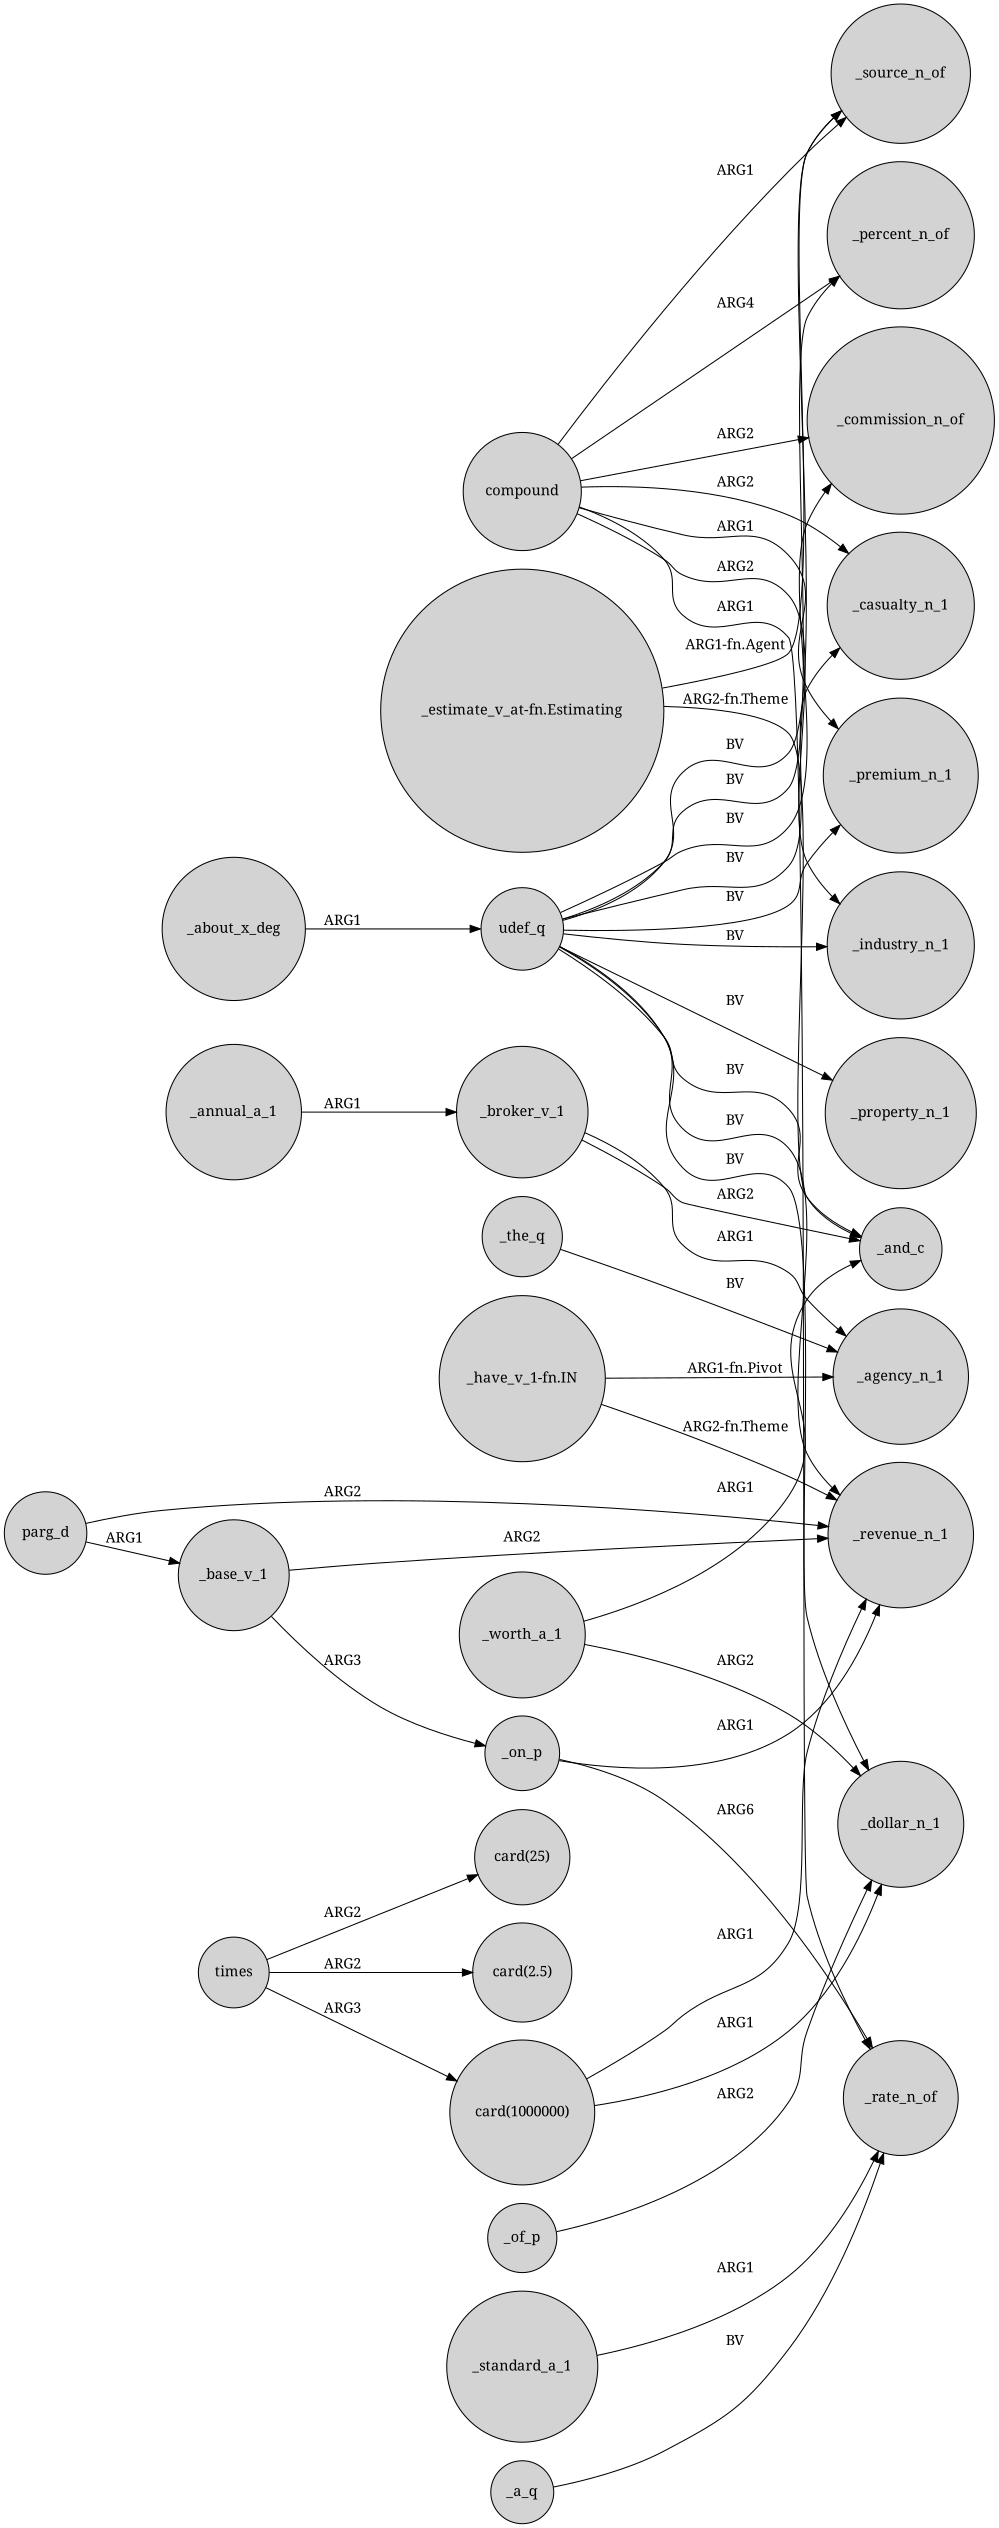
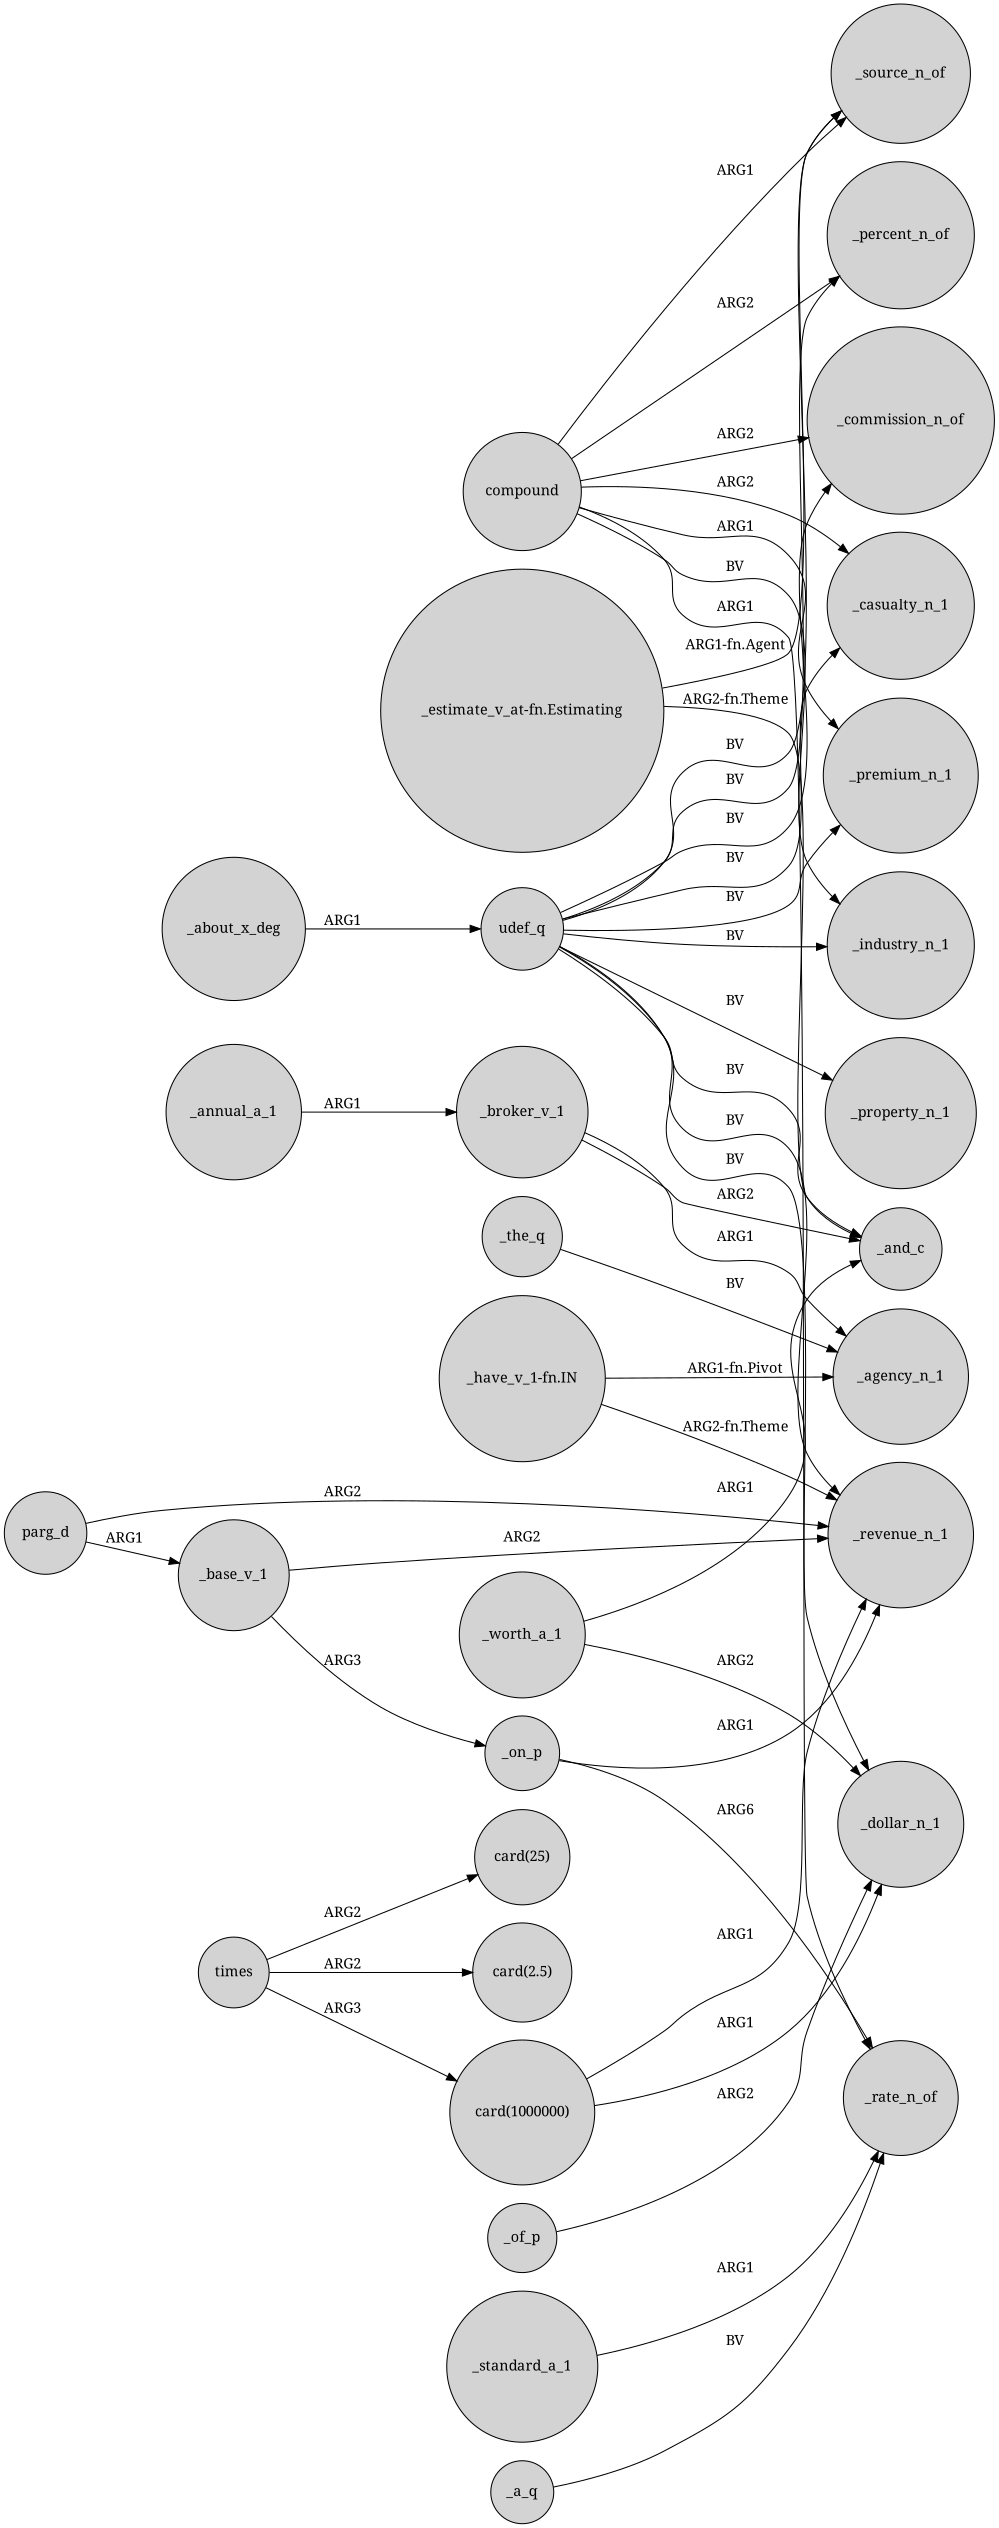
(736, 304) -> (736, 304)
(736, 567) -> (736, 567)
